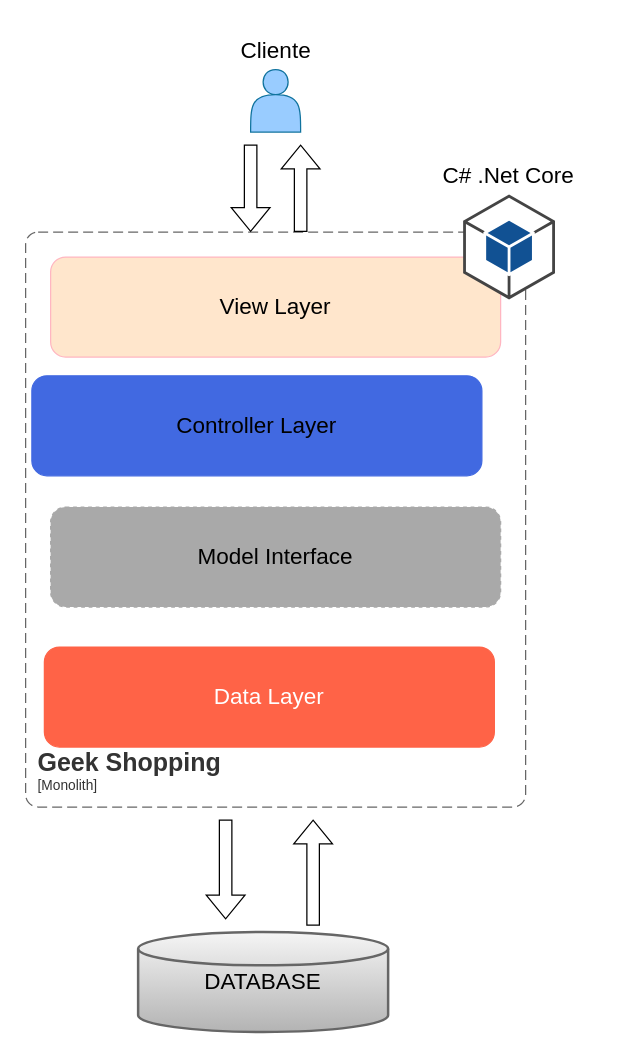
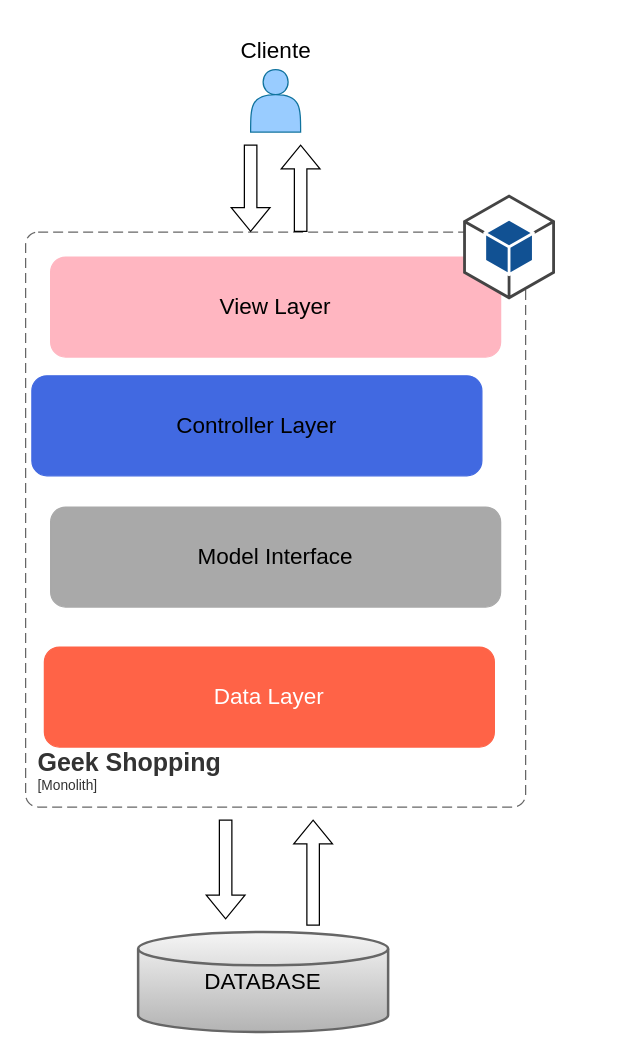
(509, 176) -> none
(276, 307) -> (276, 307)
(276, 557) -> (276, 557)
